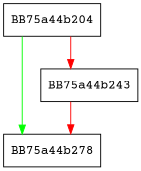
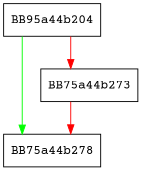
(52, 20) -> (52, 20)
(89, 85) -> (89, 85)
